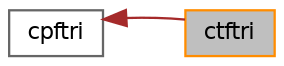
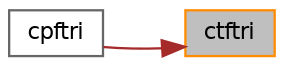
(156, 18) -> (133, 49)
